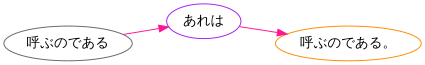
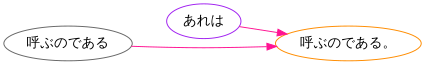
(141, 32) -> (199, 48)
